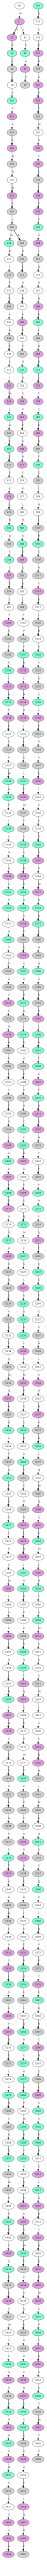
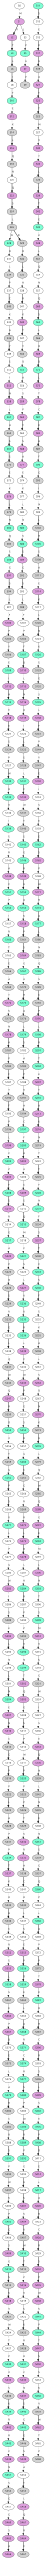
(23, 1573) -> (23, 1573)
